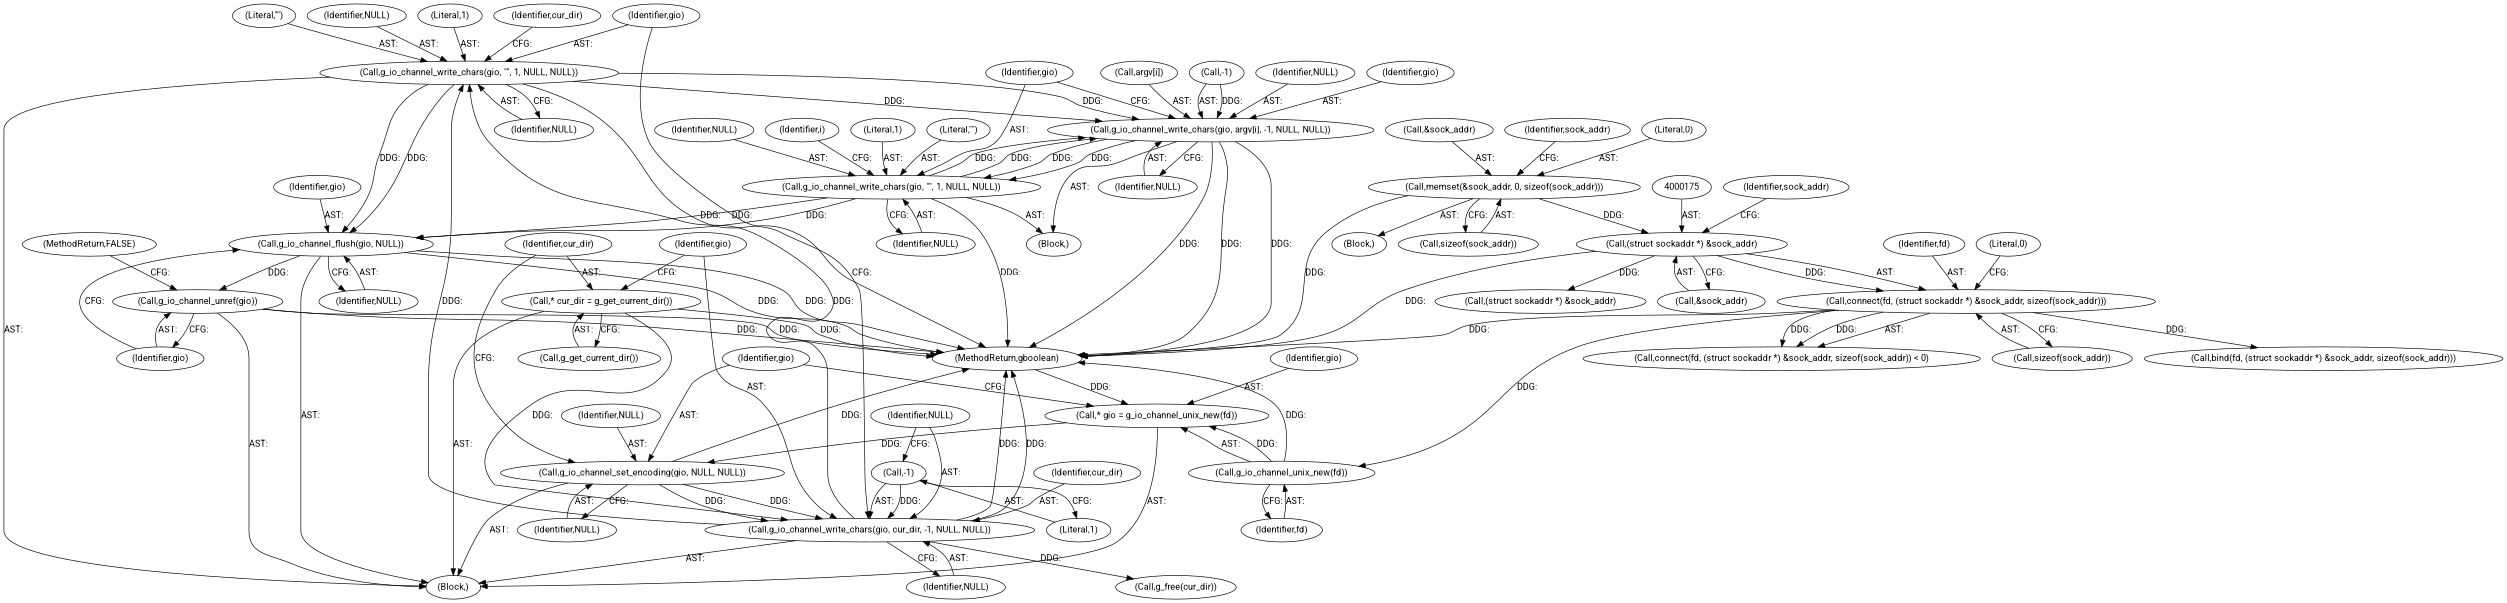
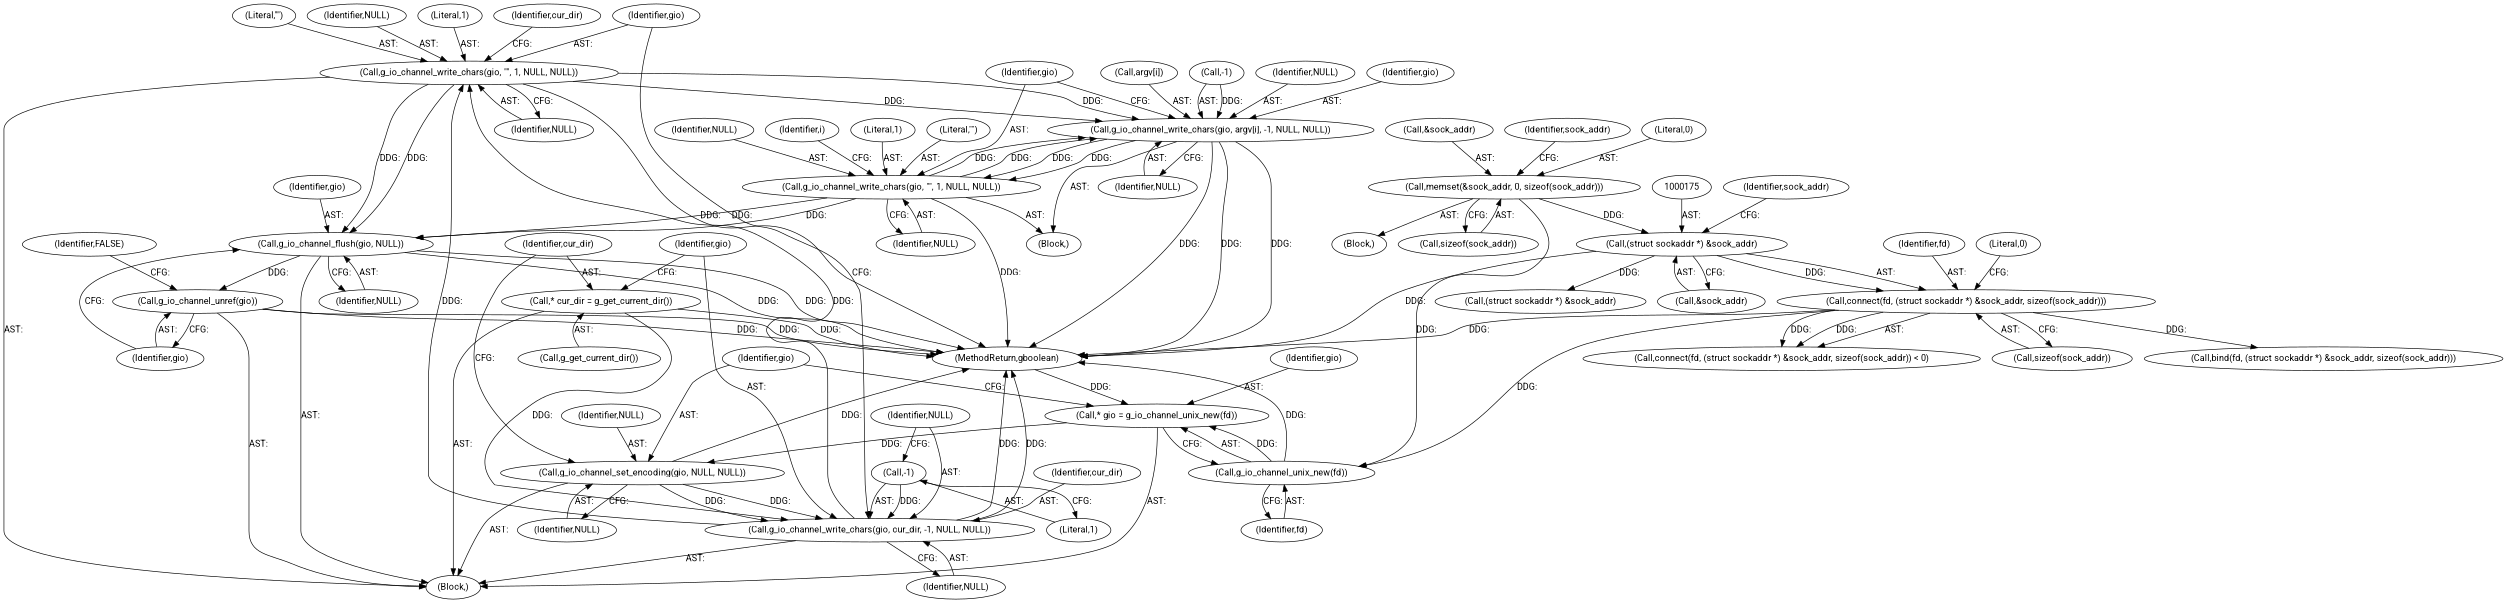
(1682, 187) -> (1682, 187)
(89, 244) -> (89, 244)
(600, 328) -> none
(1285, 331) -> (1425, 294)
none -> (1184, 450)
(1176, 587) -> none
